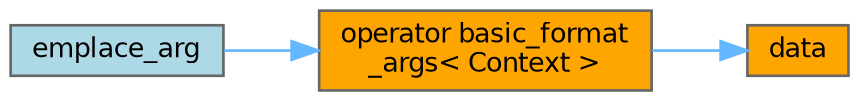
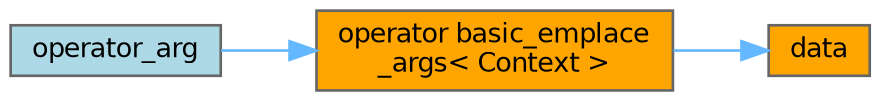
(117, 51) -> (116, 51)
(485, 51) -> (495, 51)
